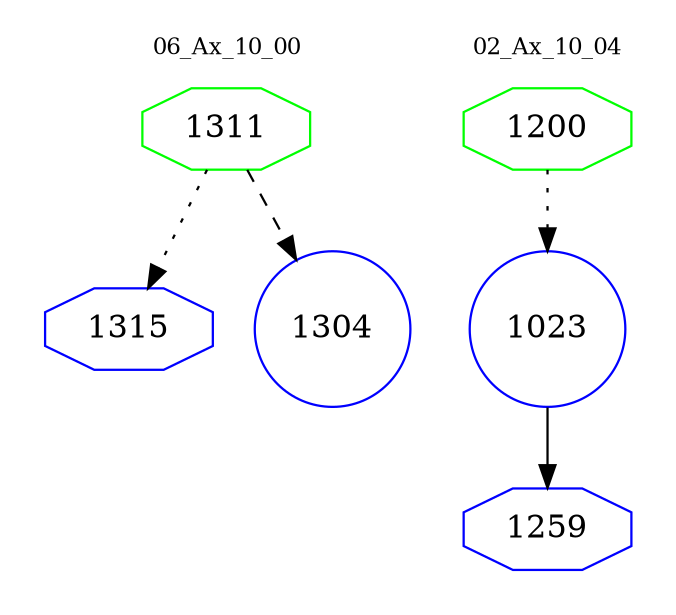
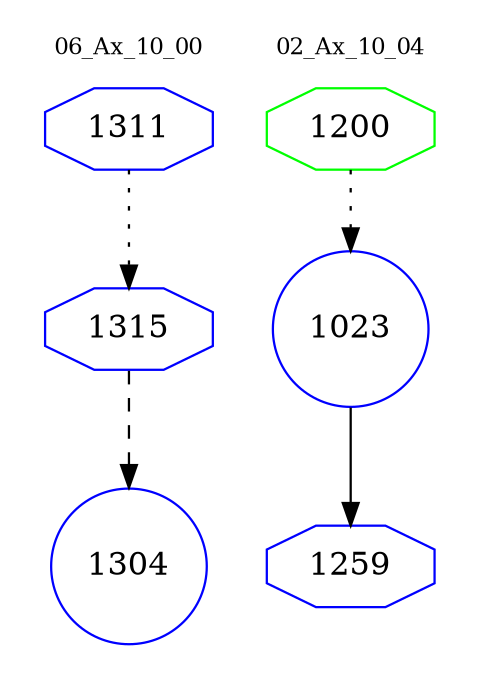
(226, 129) -> (129, 129)
(266, 205) -> (129, 417)
